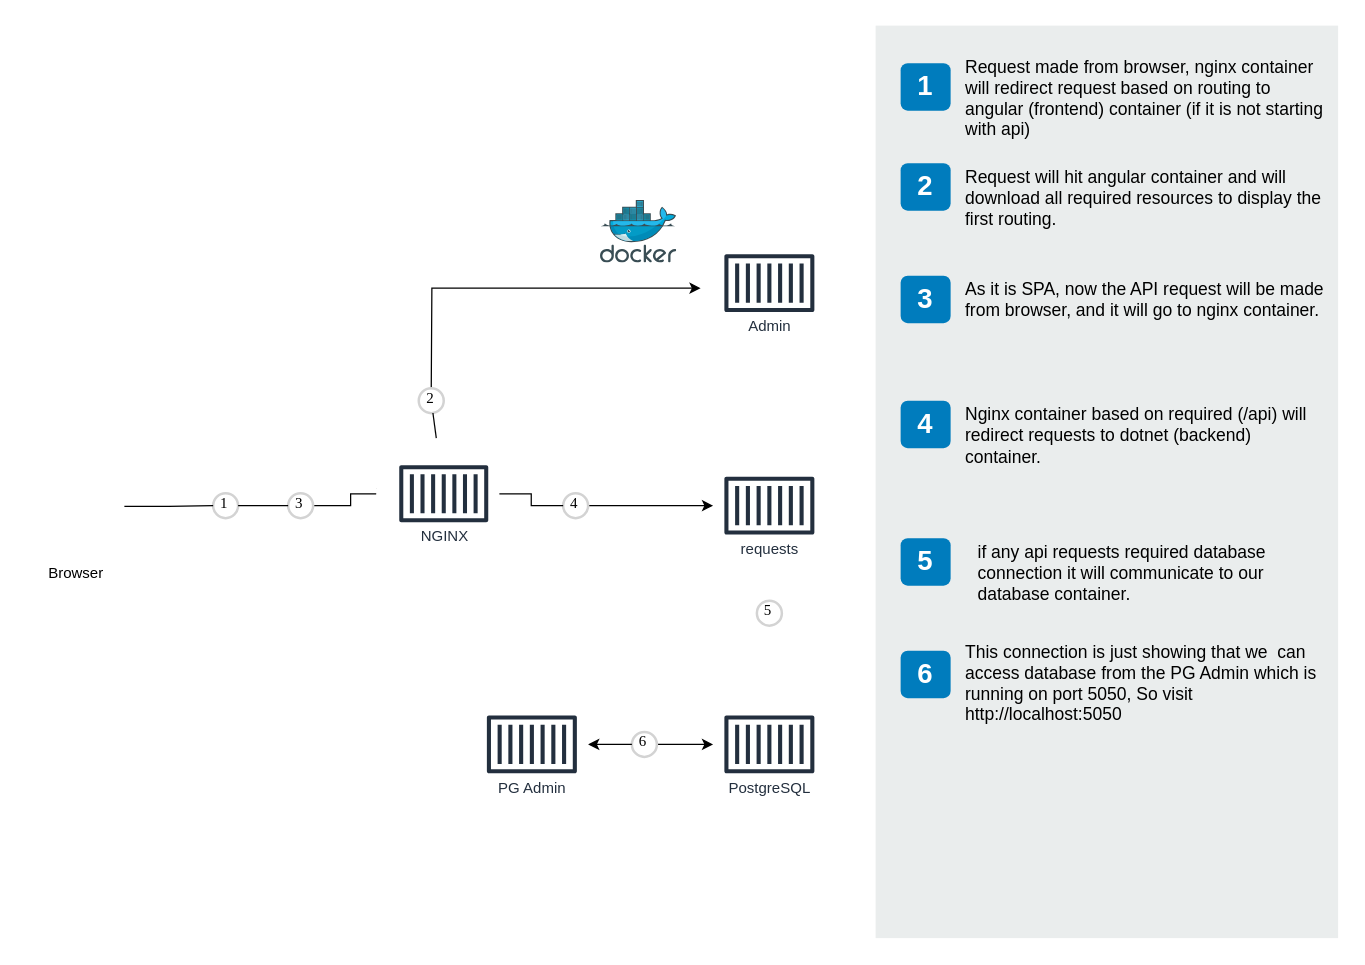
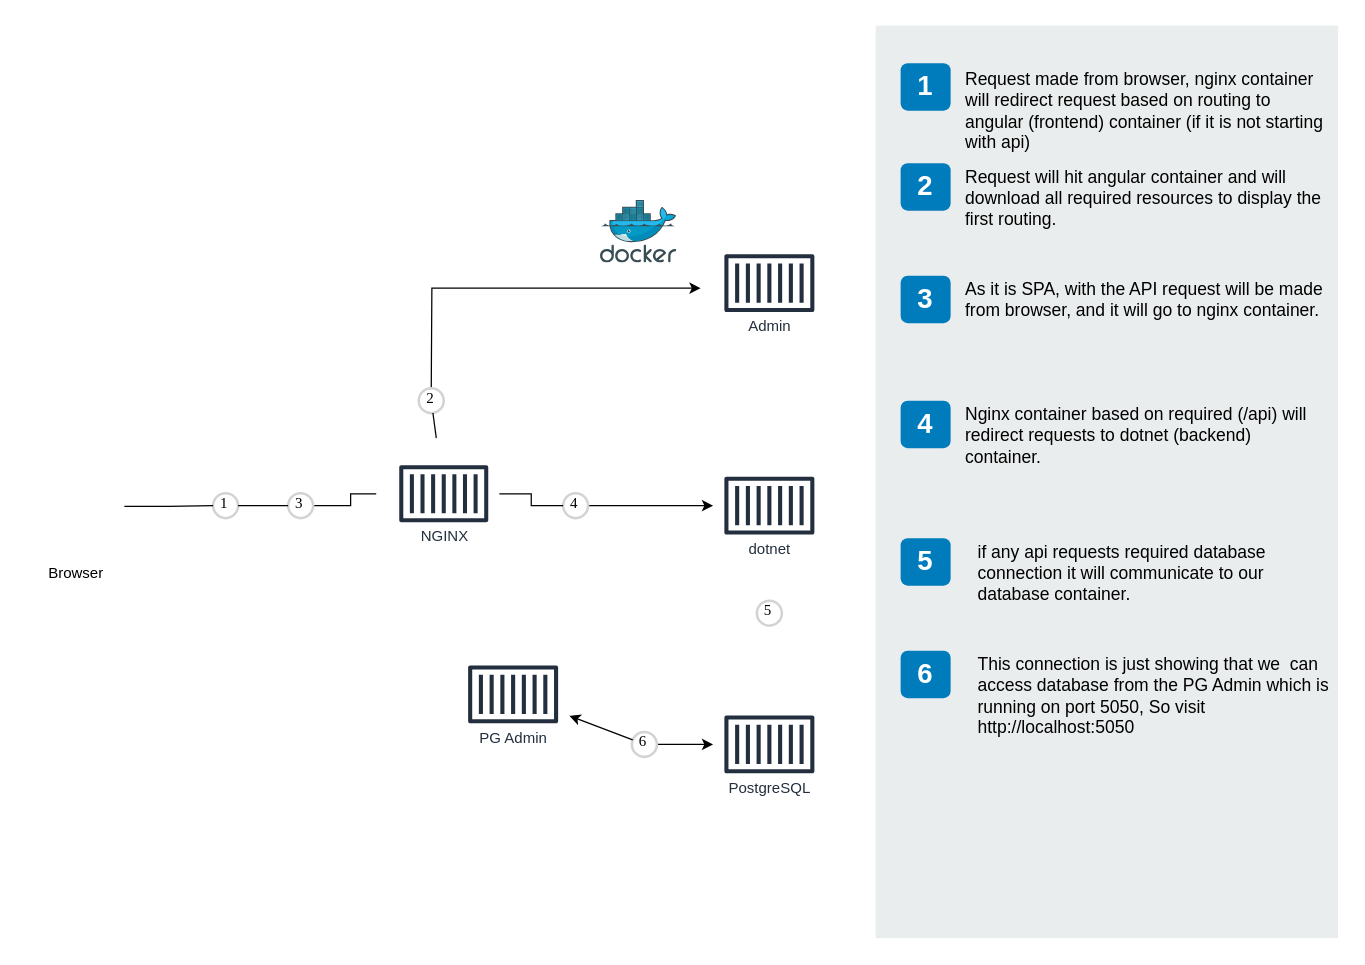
(1144, 96) -> (1144, 108)
(1146, 311) -> (1146, 311)
(770, 550) -> (770, 550)
(1144, 681) -> (1157, 693)
(532, 744) -> (513, 694)
